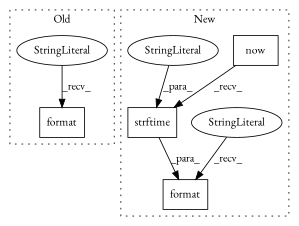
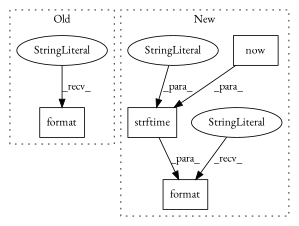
(228, 87) -> (228, 87)
